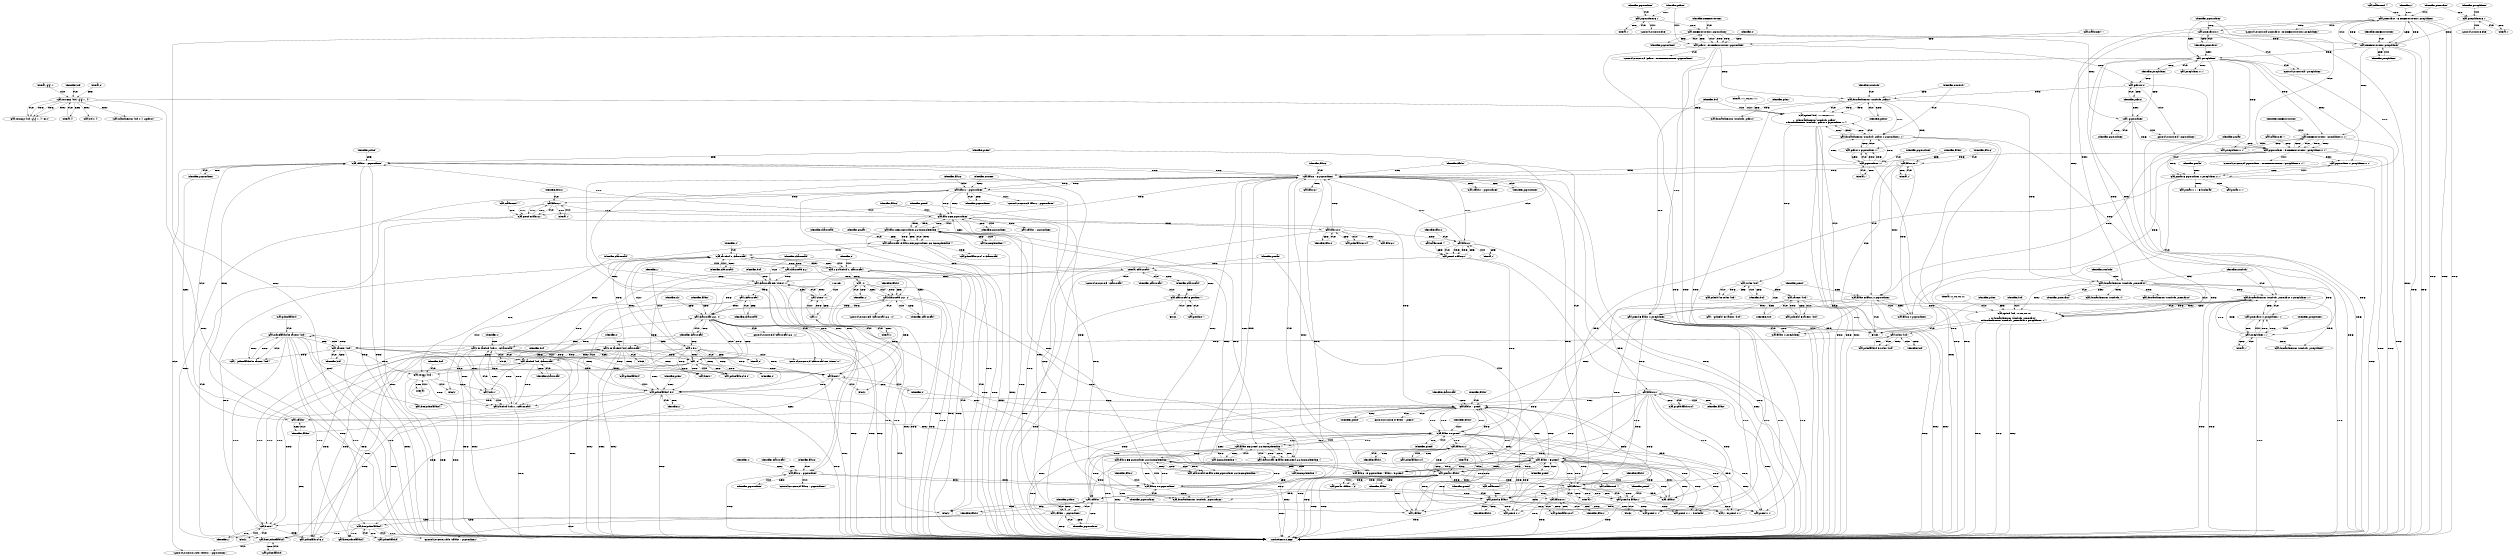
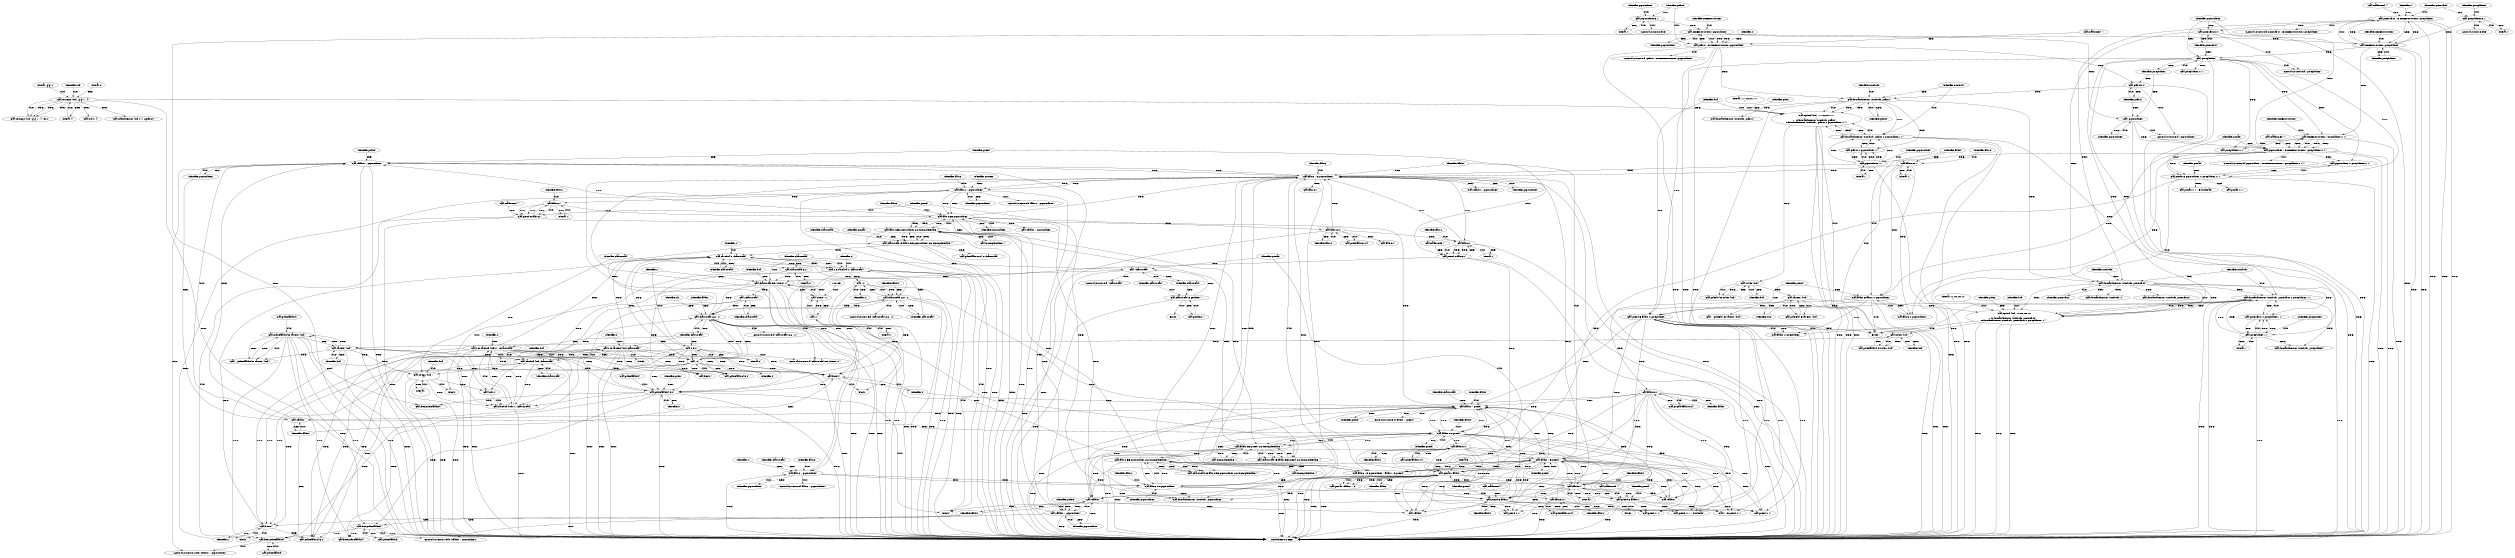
(1139, 270) -> (1139, 270)
none -> (806, 283)
(639, 298) -> (639, 298)
